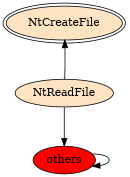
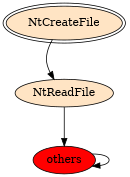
(65, 64) -> (47, 56)
